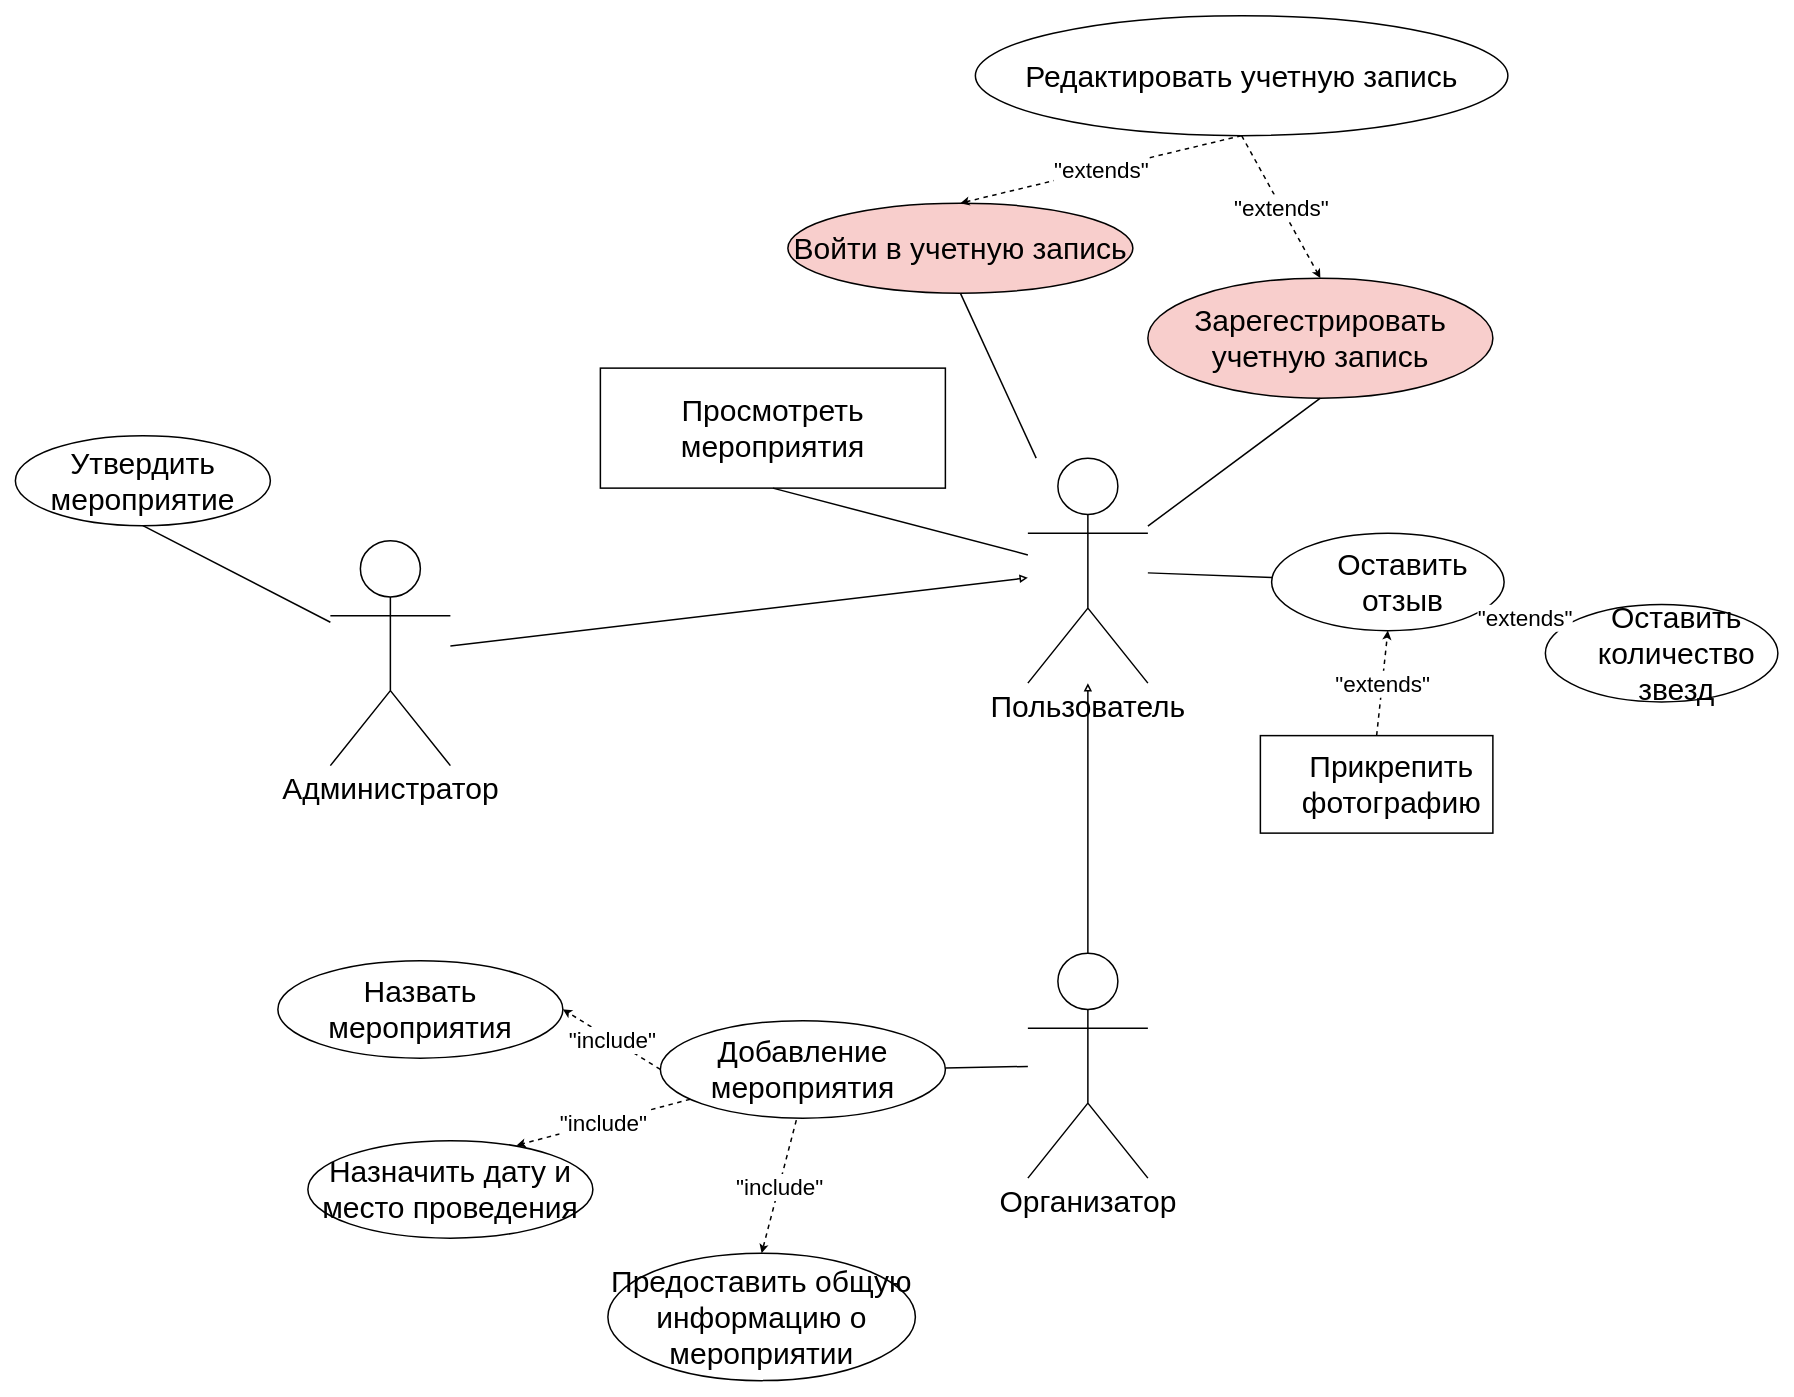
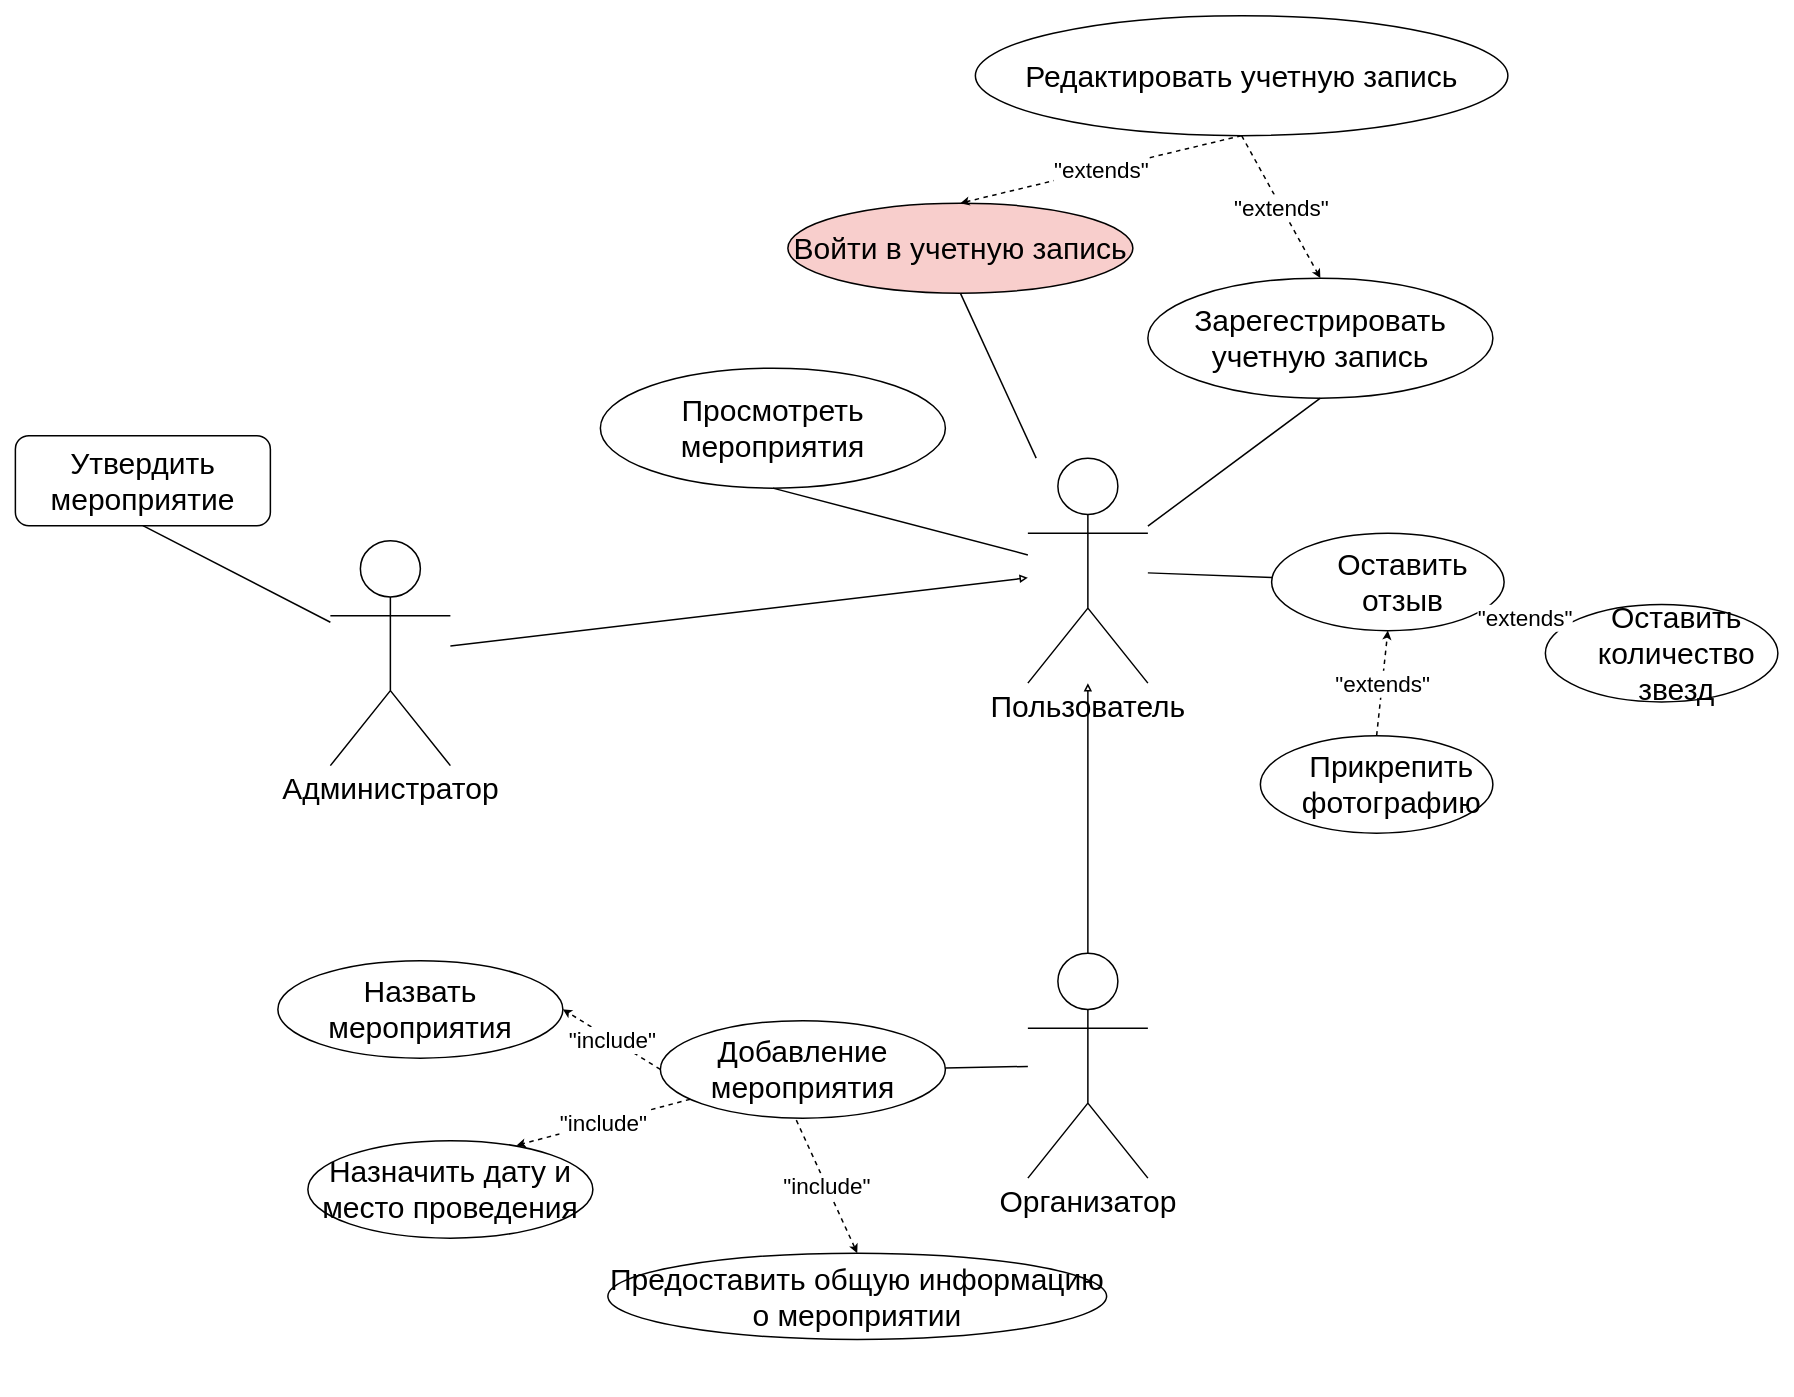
(1320, 338) -> (1320, 338)
(773, 428) -> (773, 428)
(143, 480) -> (143, 480)
(1377, 784) -> (1377, 784)
(762, 1317) -> (857, 1296)
